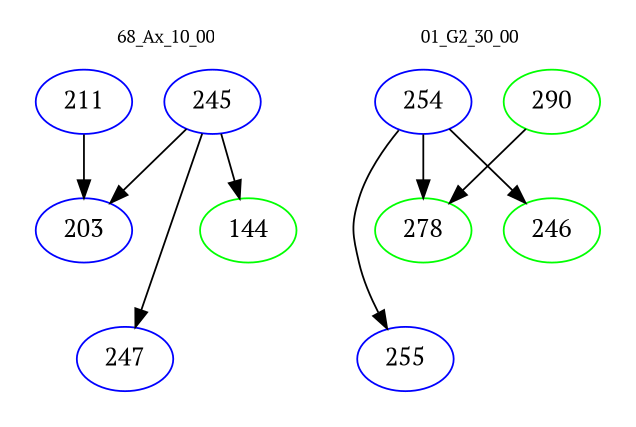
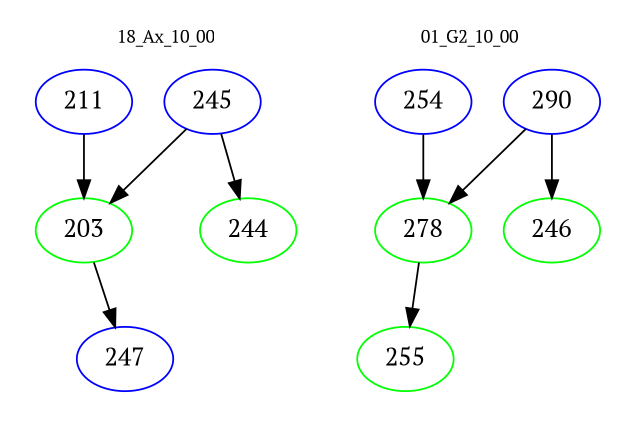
(166, 38) -> (166, 38)
(470, 38) -> (470, 38)
(552, 102) -> (552, 102)
(479, 158) -> (552, 157)
(354, 218) -> (416, 285)
(172, 222) -> (102, 286)
(84, 230) -> (84, 230)
(248, 230) -> (248, 230)
(405, 359) -> (405, 359)
